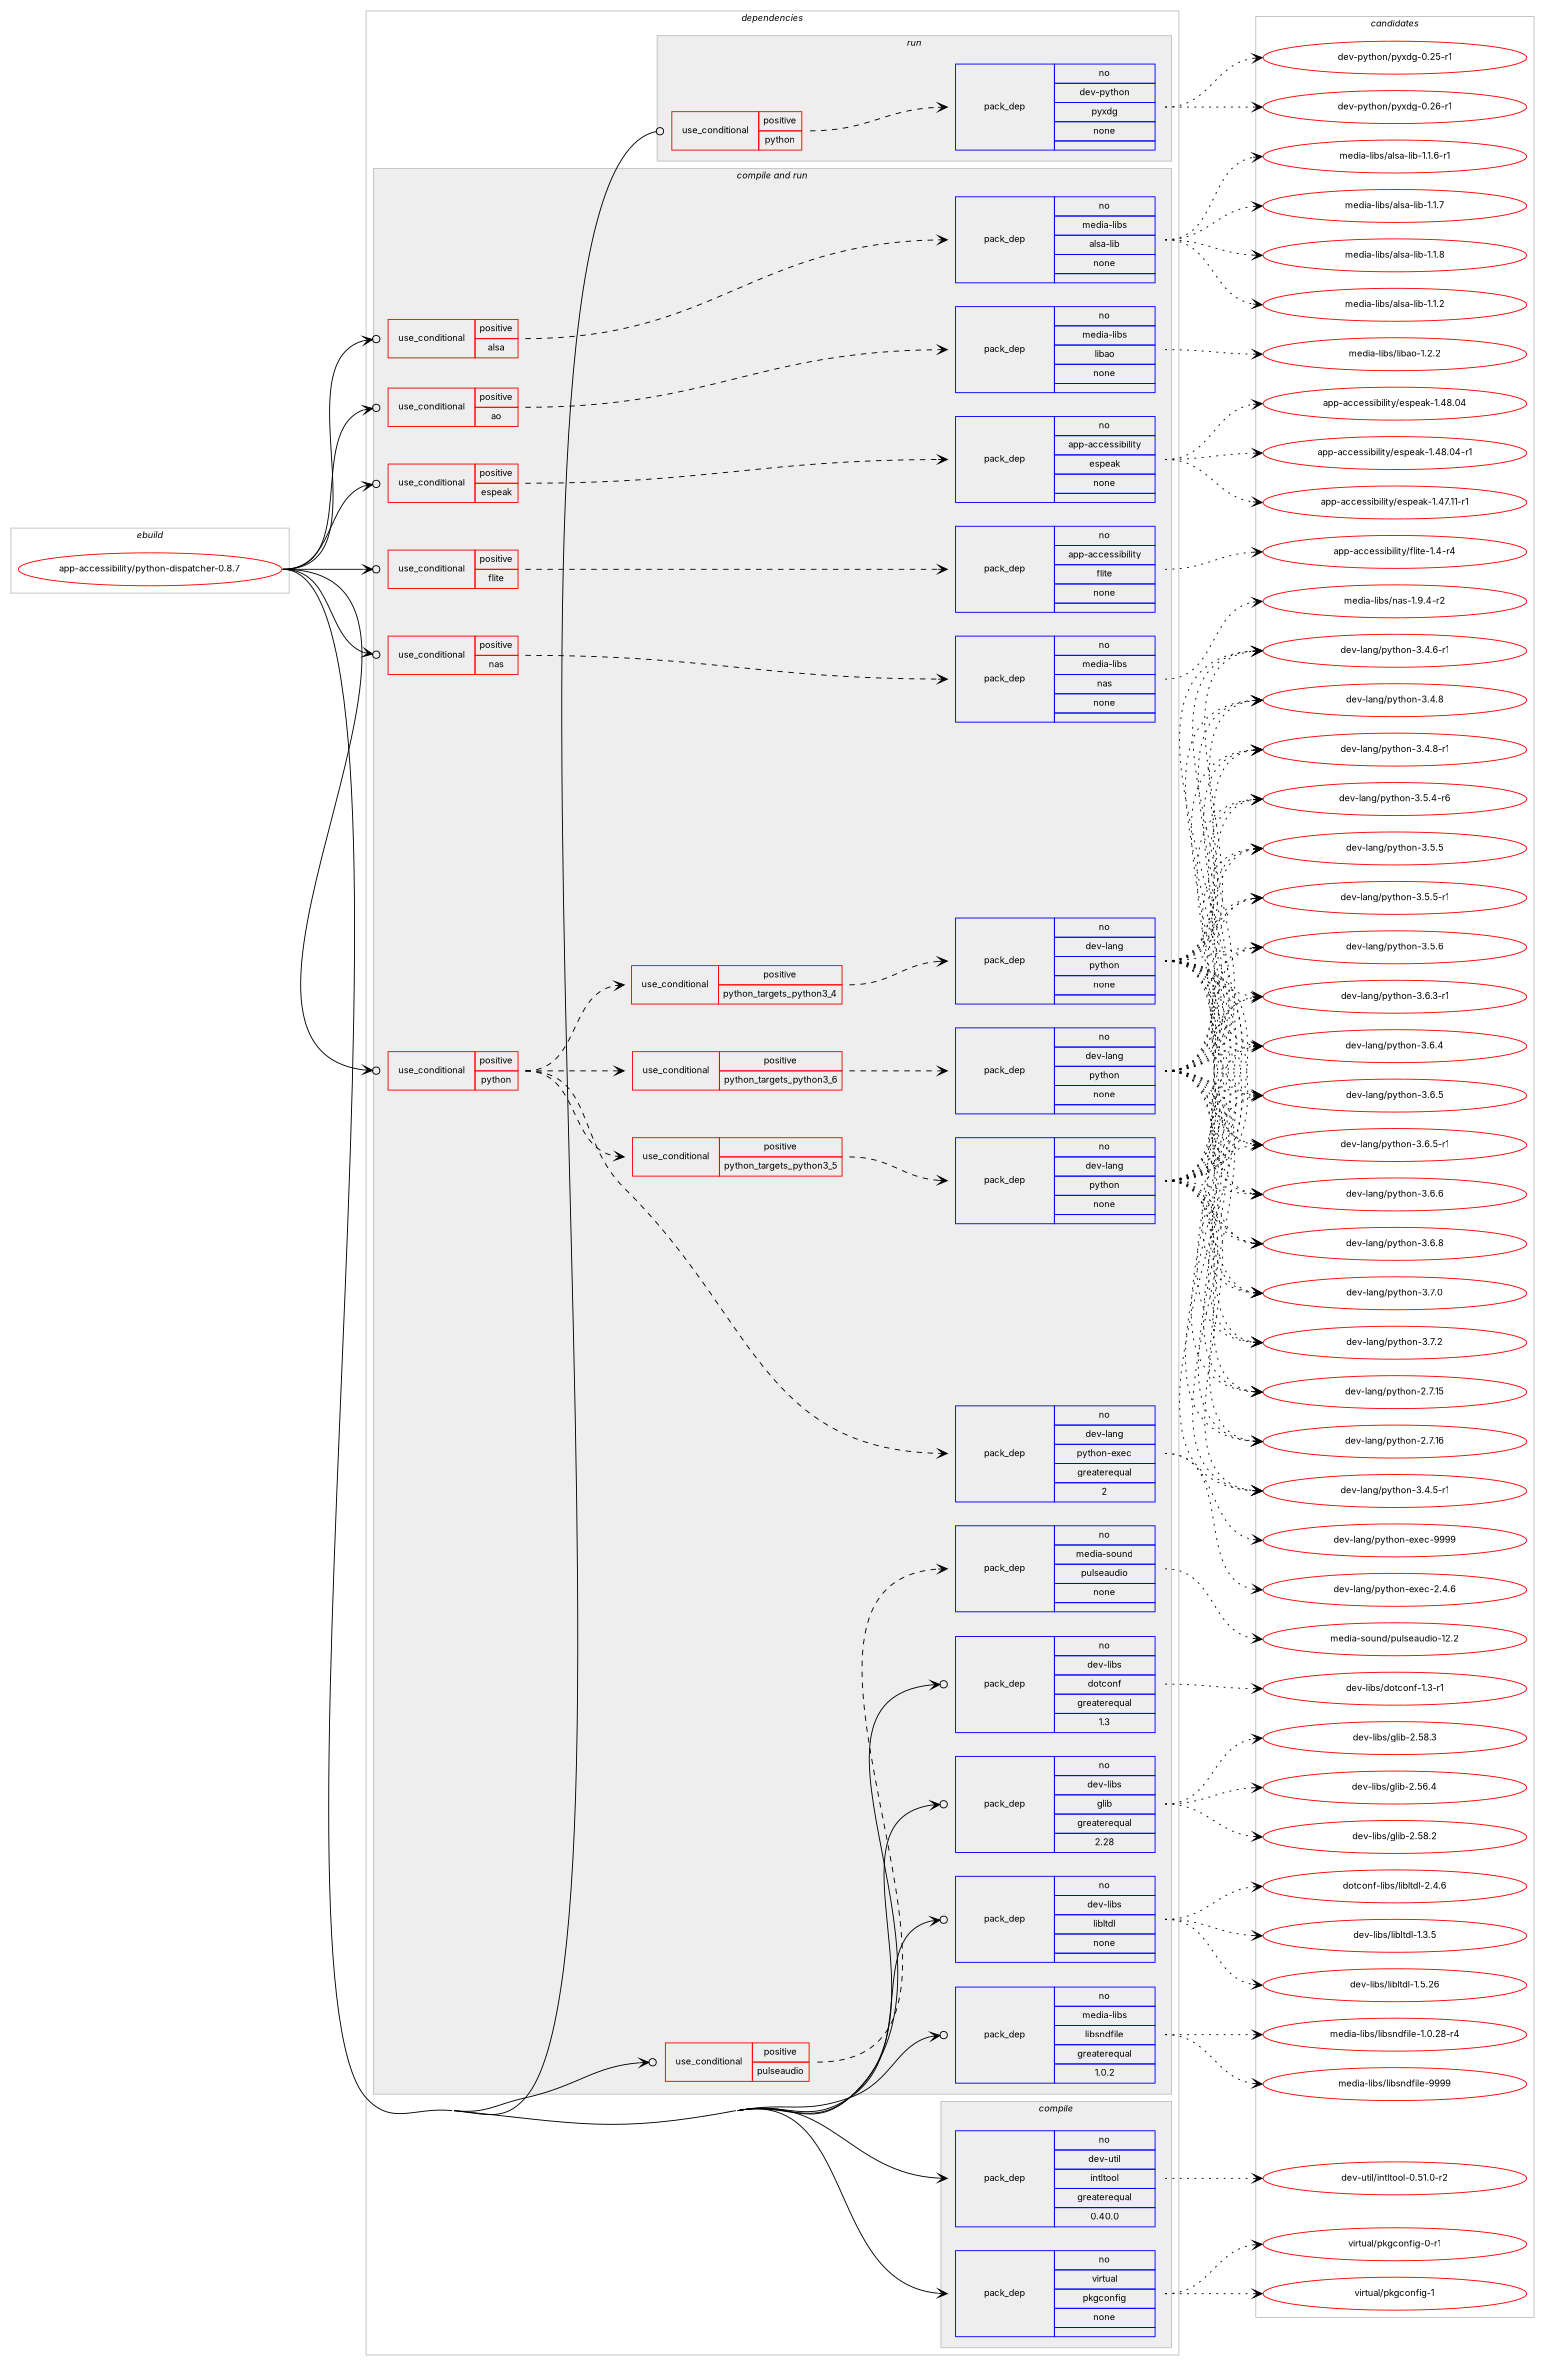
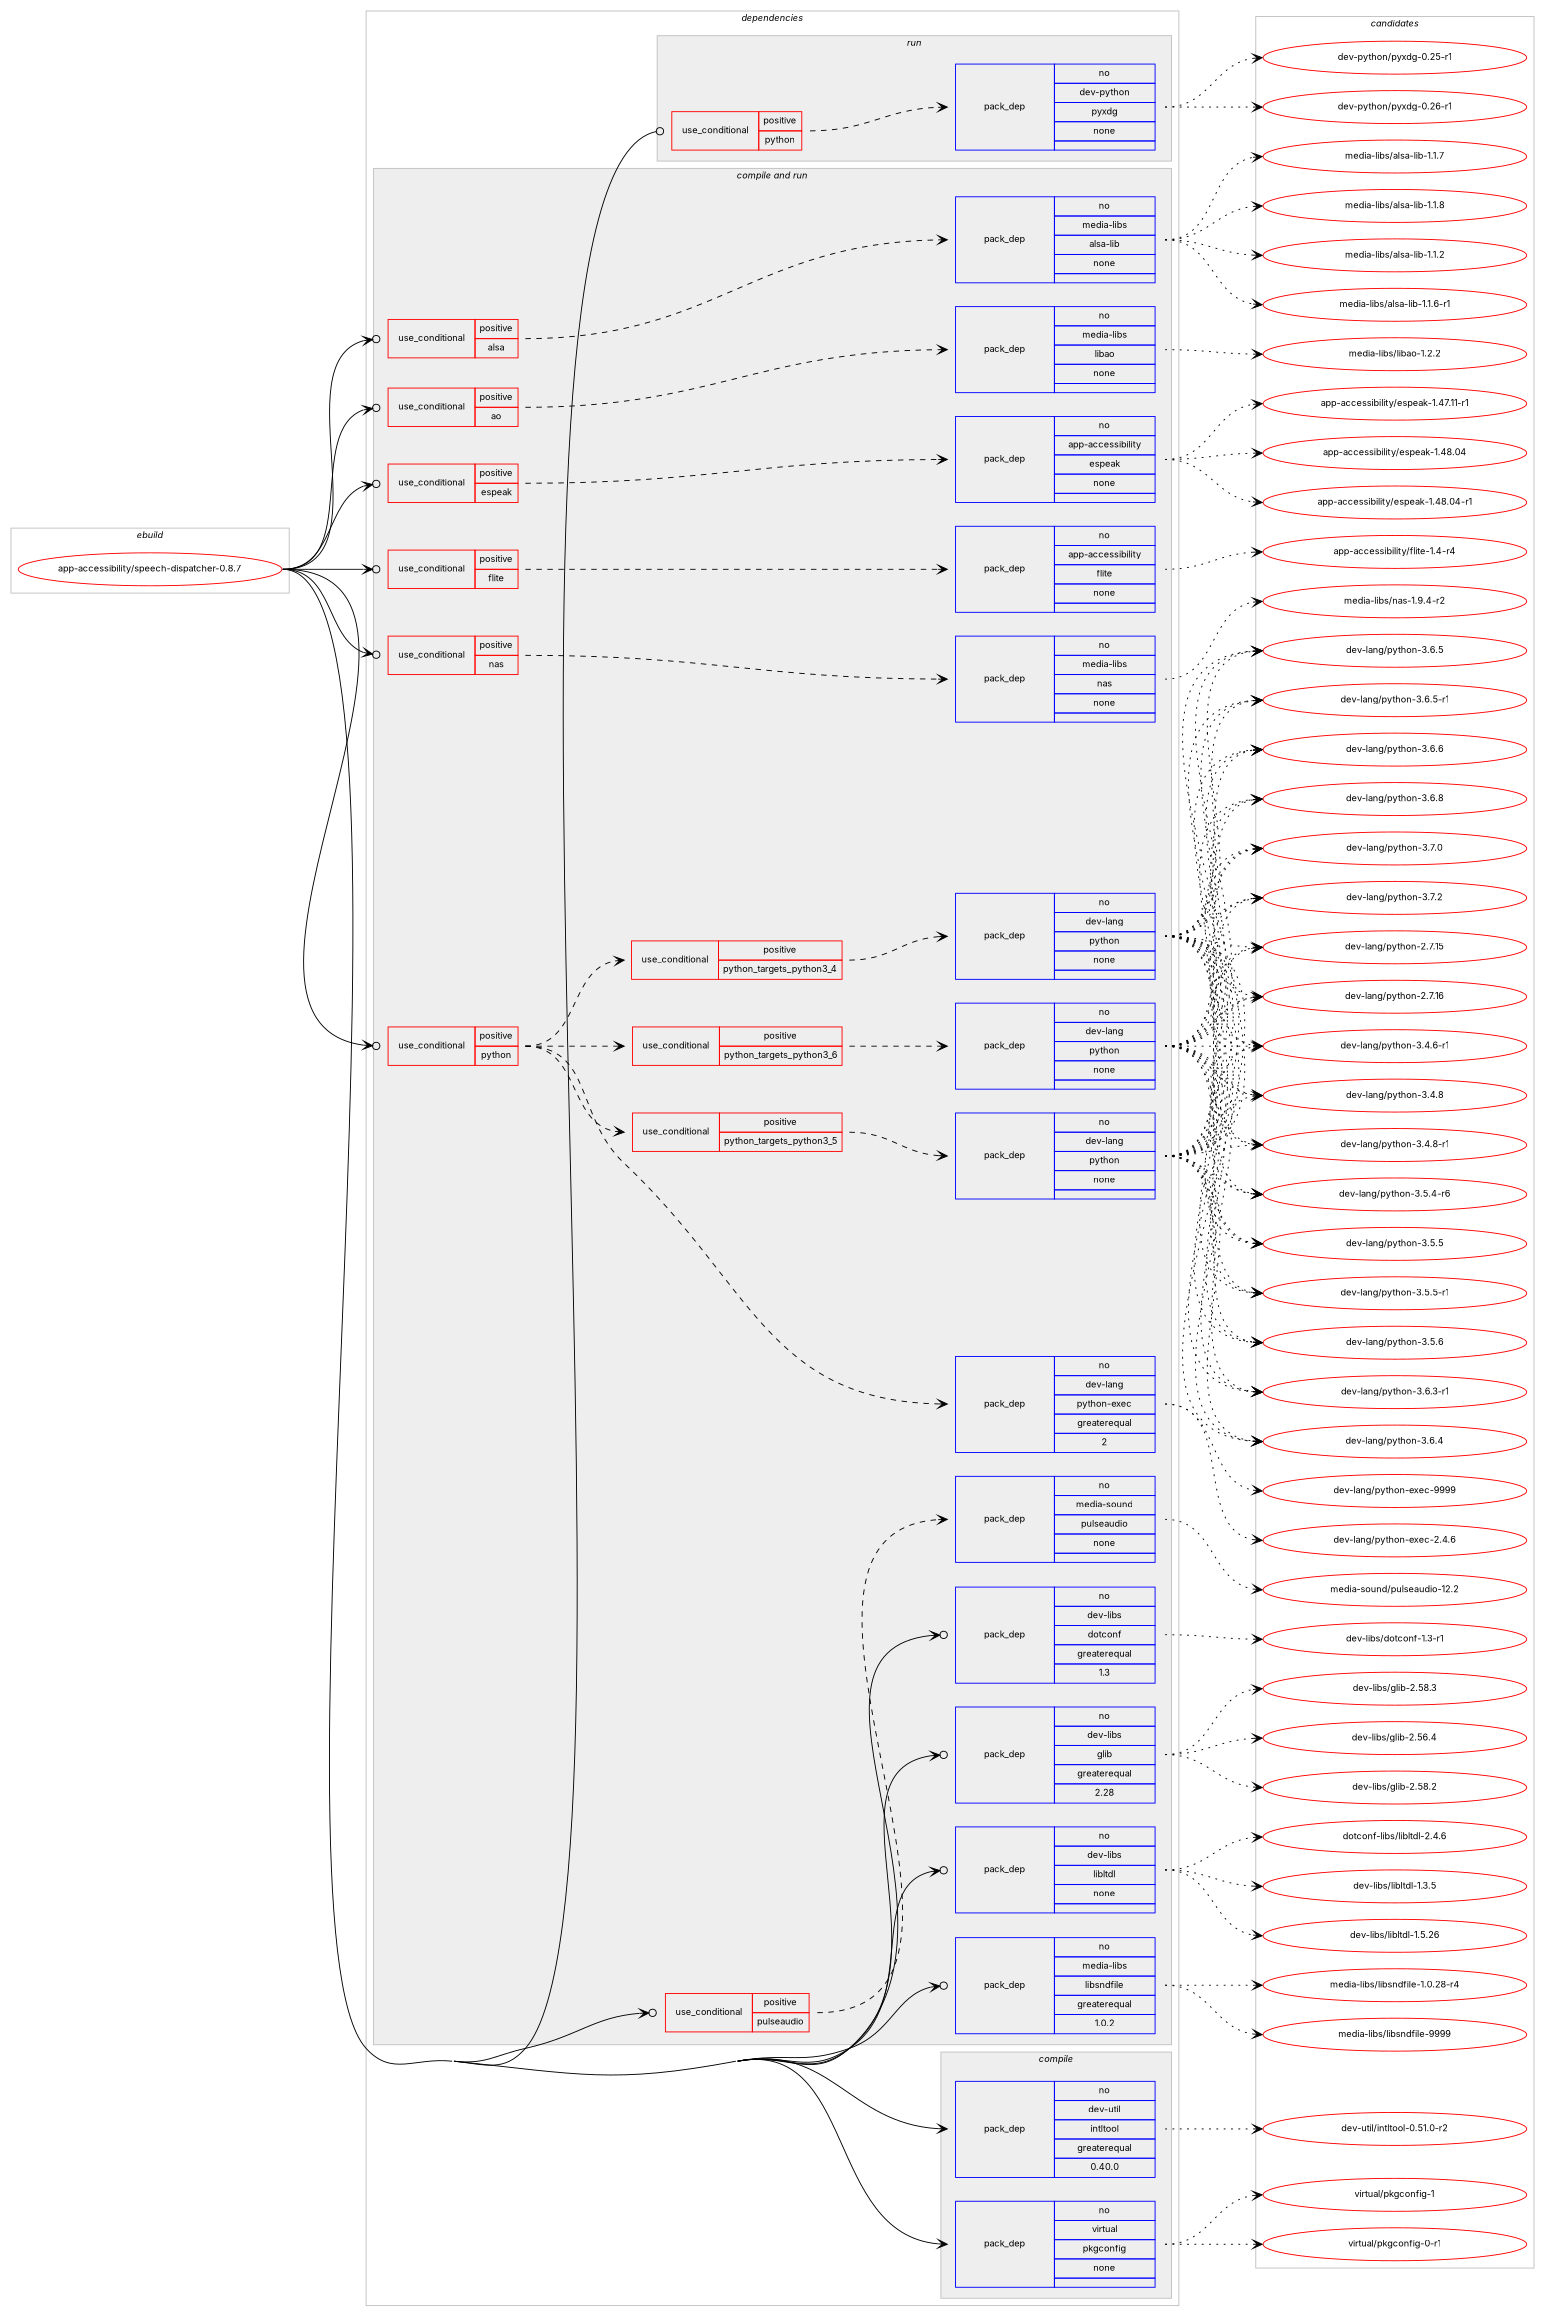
(150, 569) -> (150, 569)
(1395, 1491) -> none
